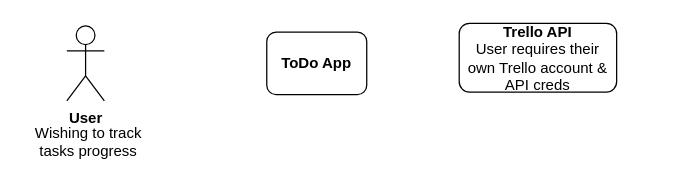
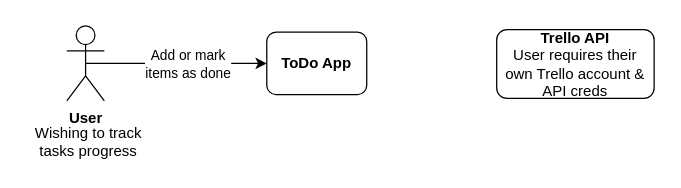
(538, 58) -> (576, 64)
none -> (117, 63)
